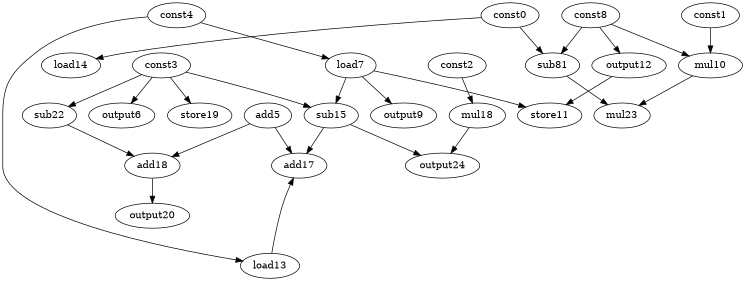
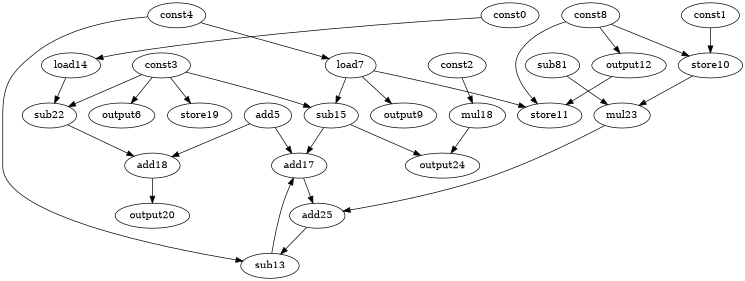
(529, 38) -> none
(574, 38) -> (521, 50)
(710, 65) -> (710, 65)
none -> (62, 87)
none -> (317, 216)
(270, 266) -> (270, 266)
